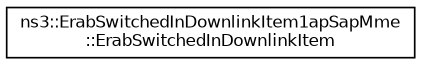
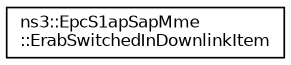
(211, 33) -> (145, 33)
